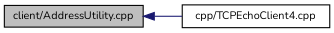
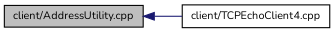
(256, 16) -> (256, 16)
